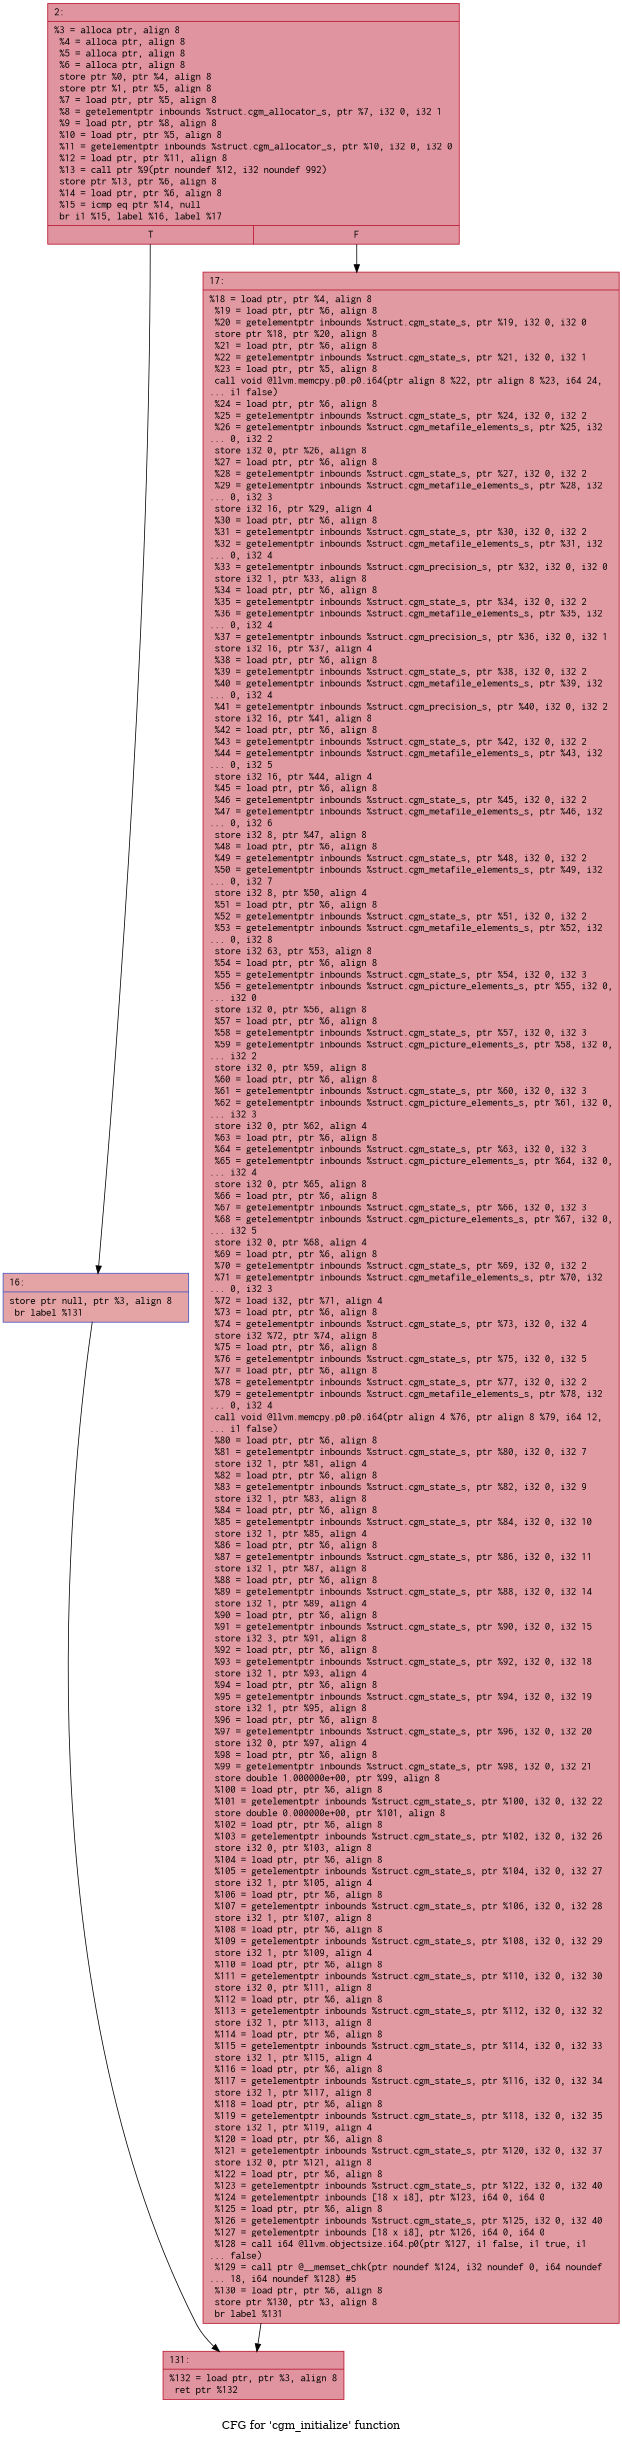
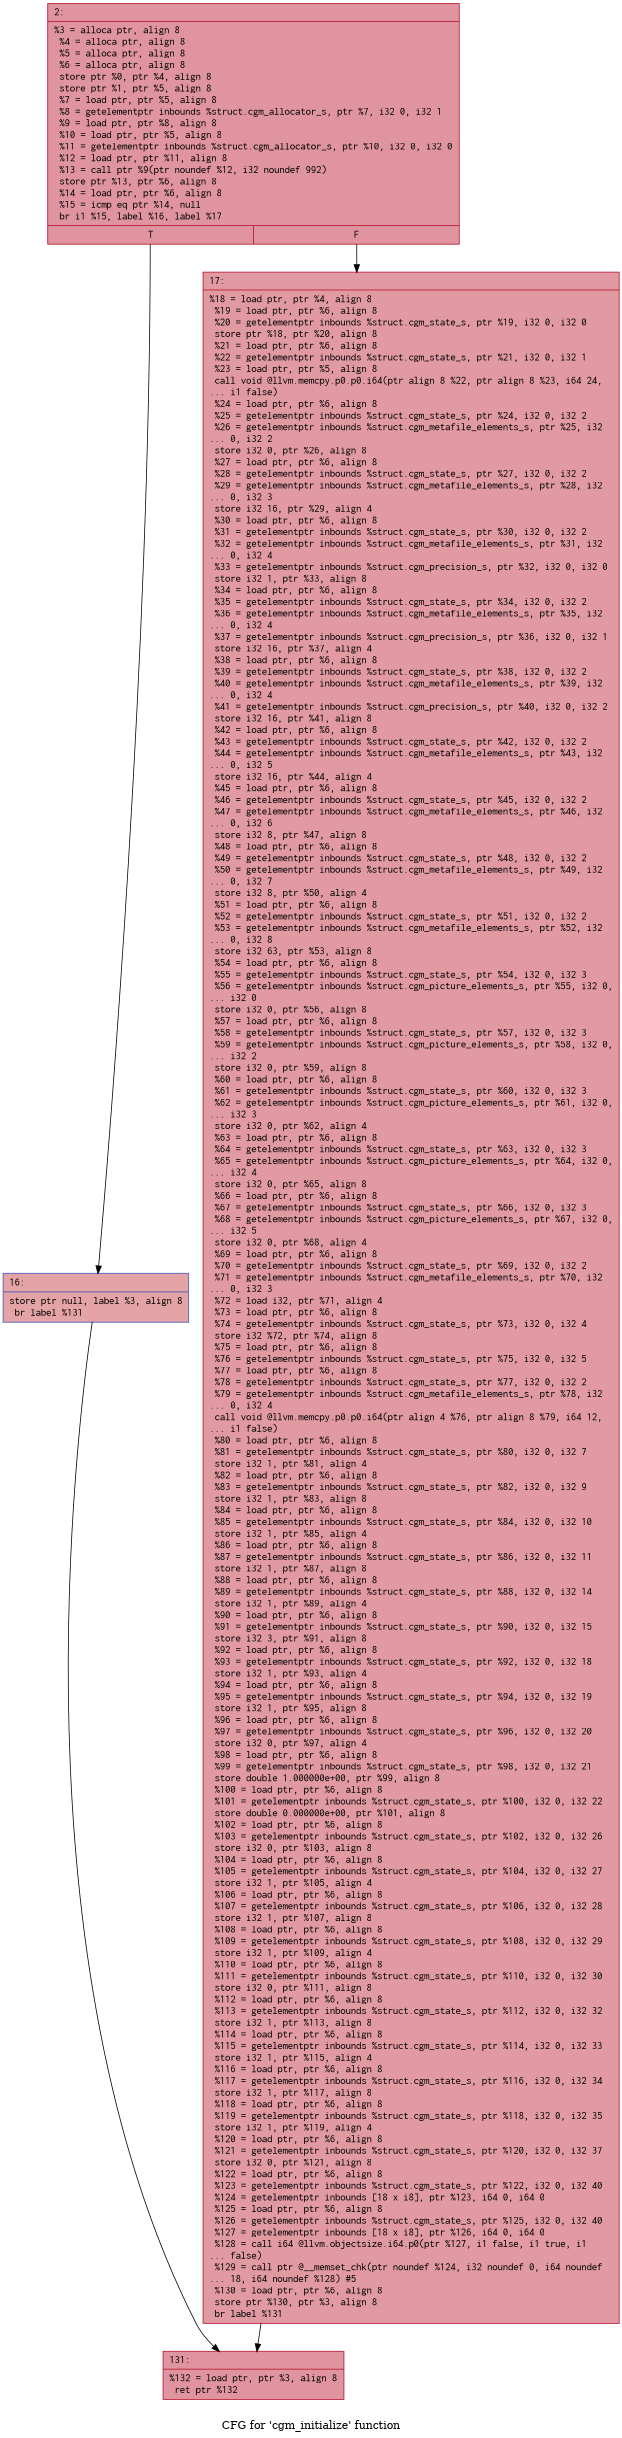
(91, 1301) -> (96, 1301)
